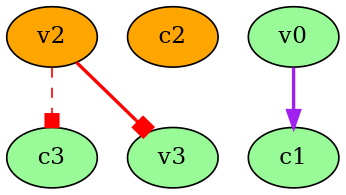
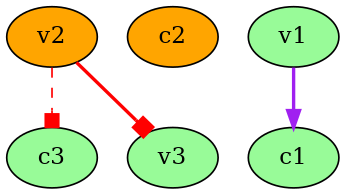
(294, 37) -> (294, 37)
